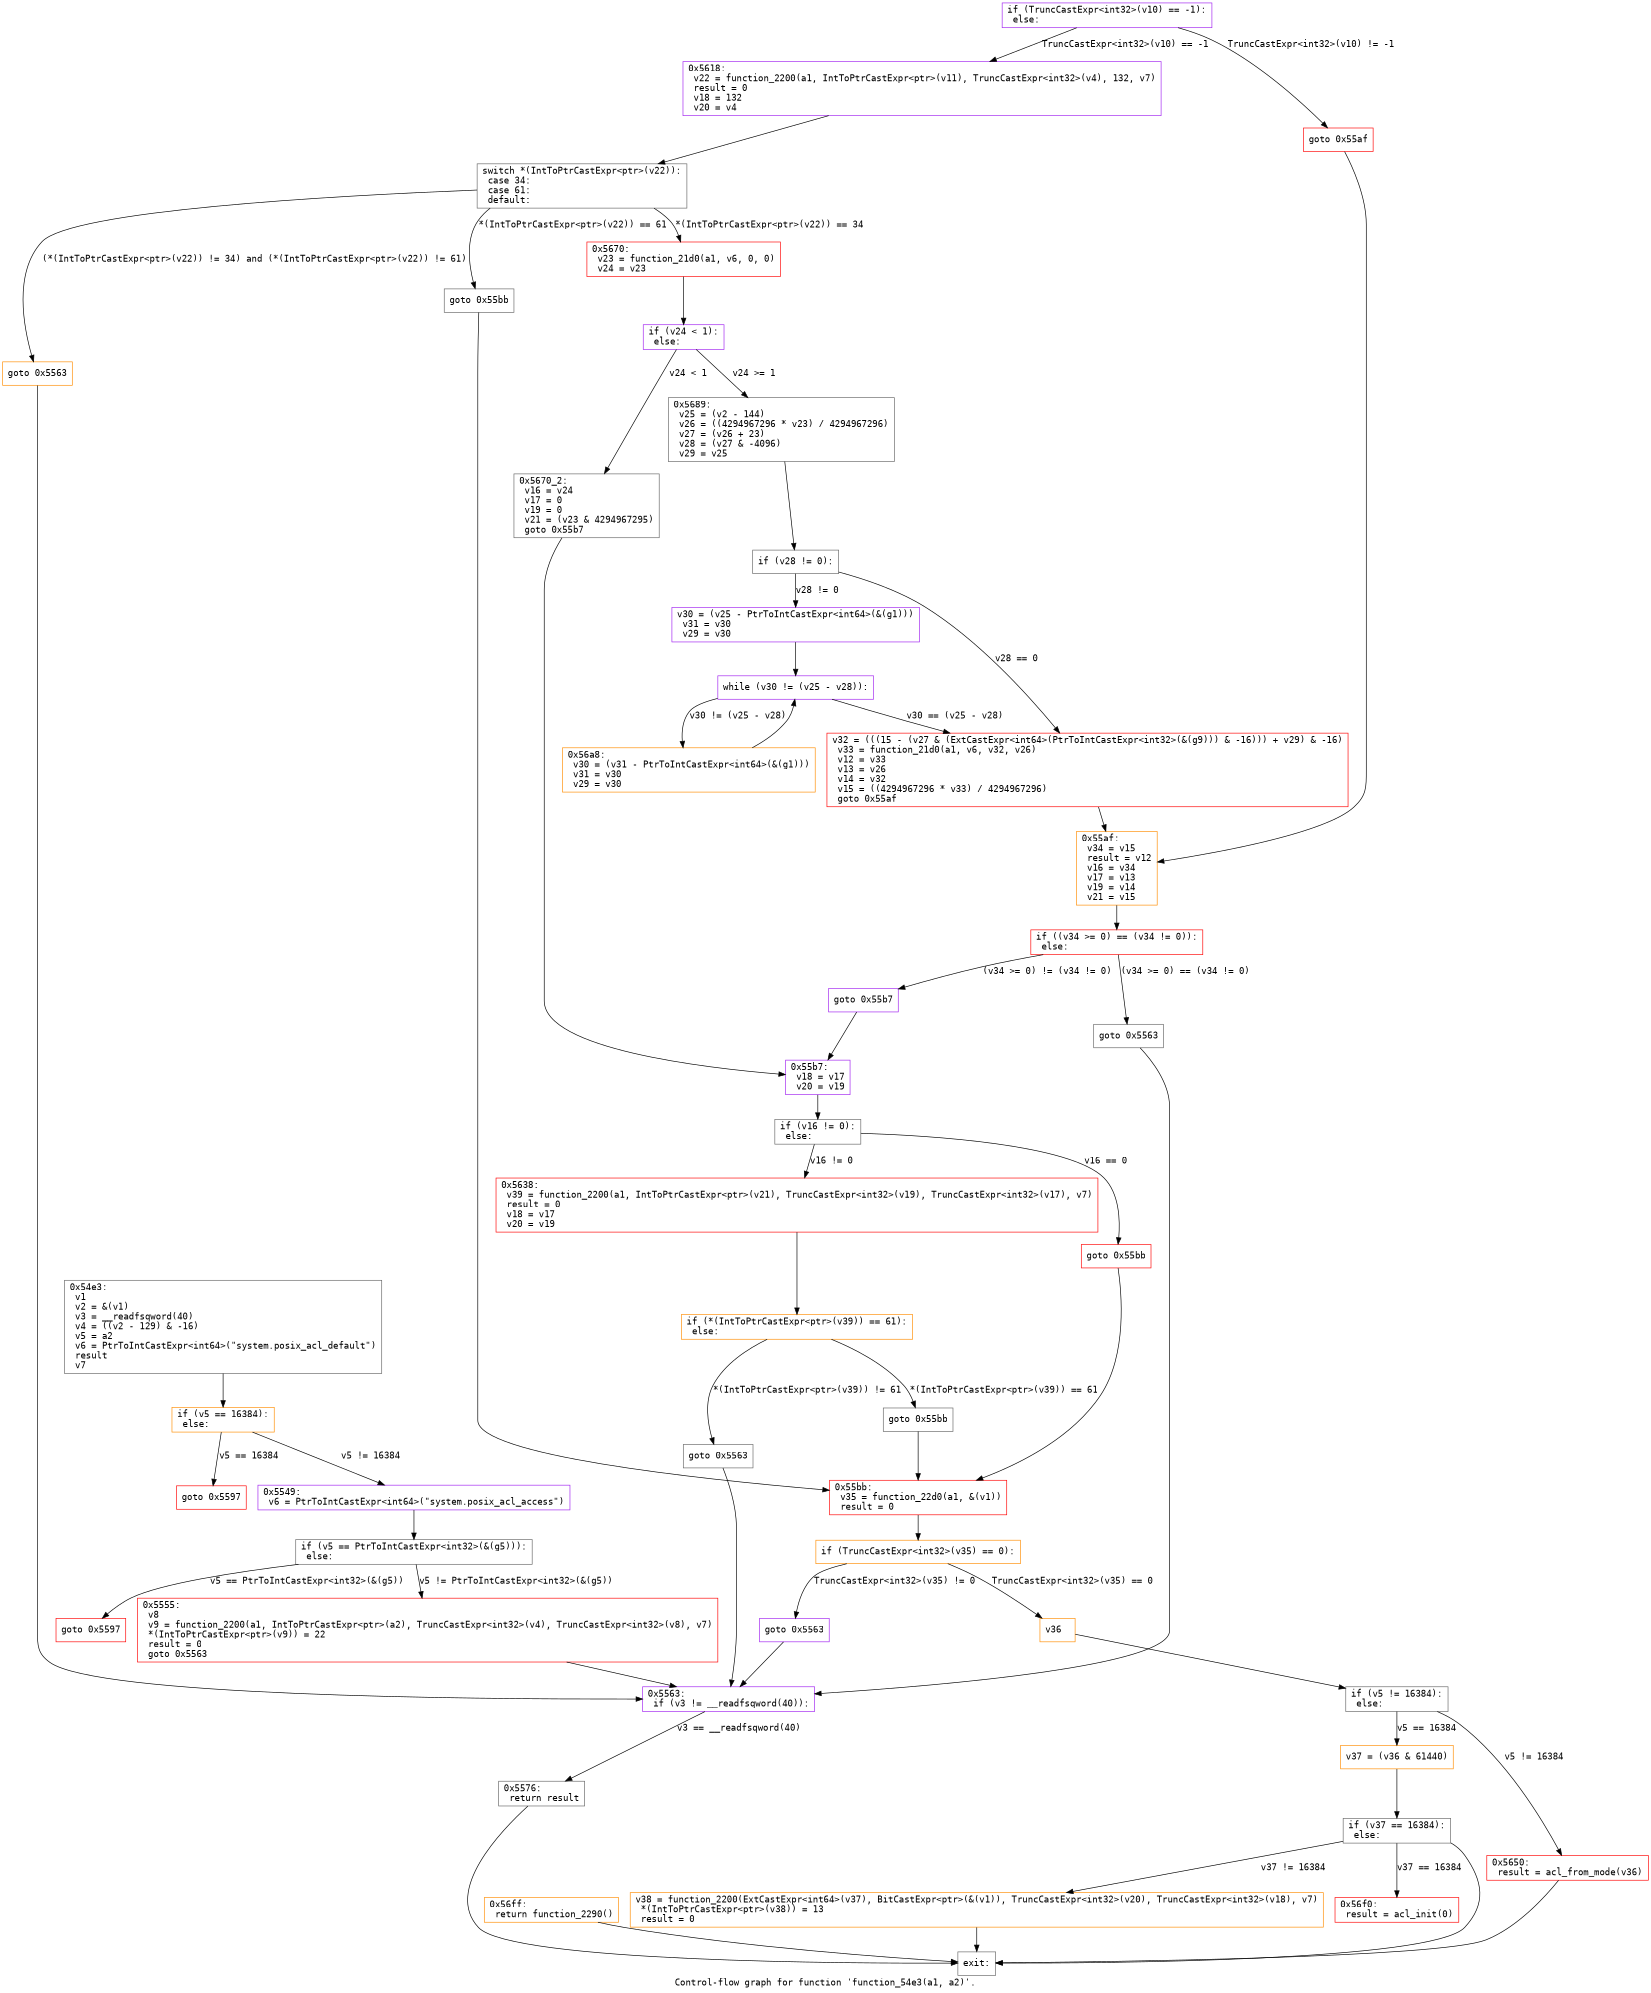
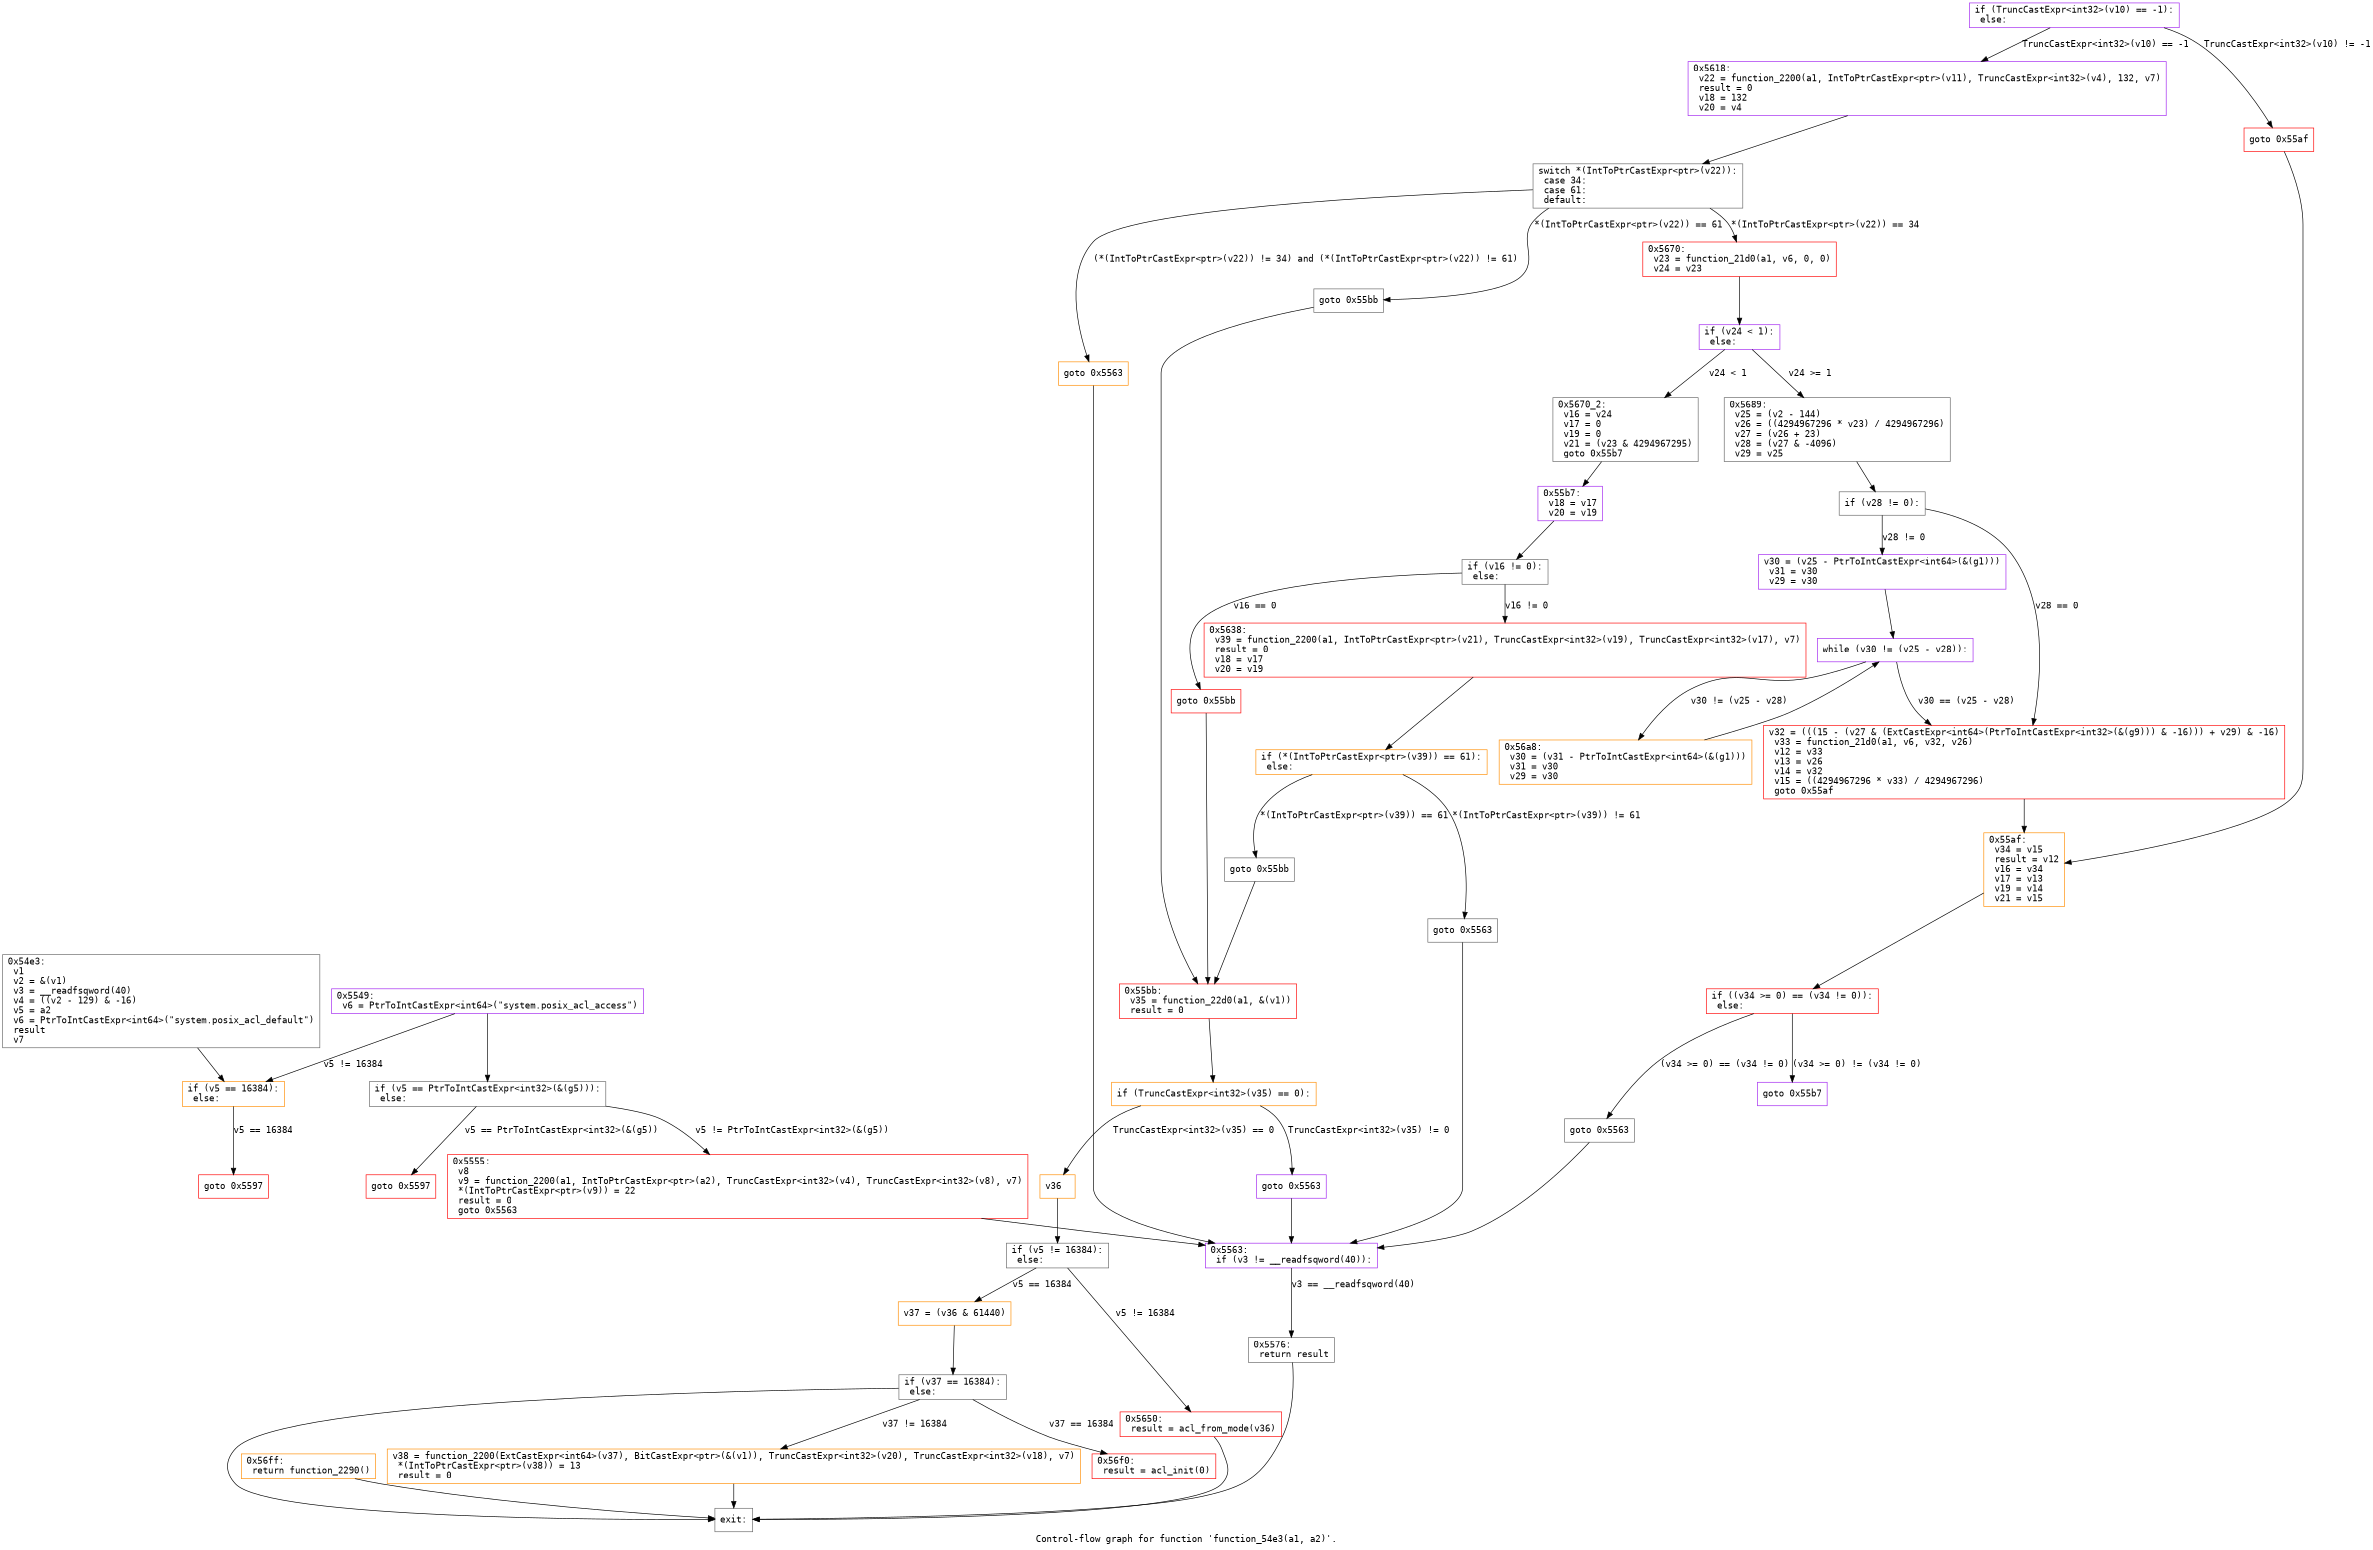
(844, 1033) -> none
(315, 1457) -> (364, 1047)
